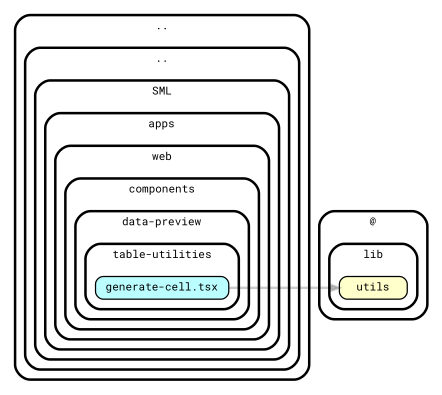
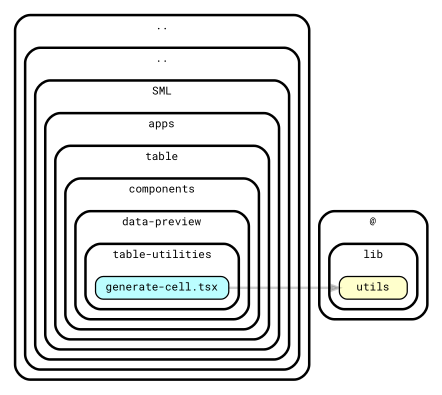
(162, 157) -> (162, 157)
